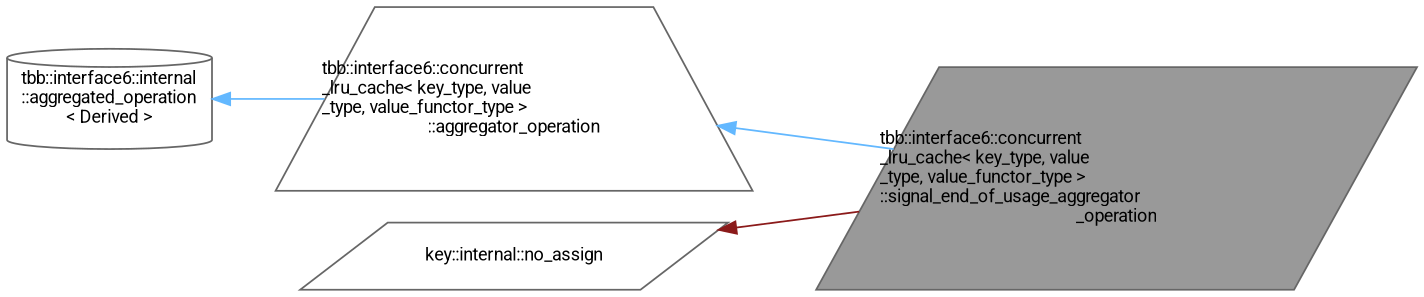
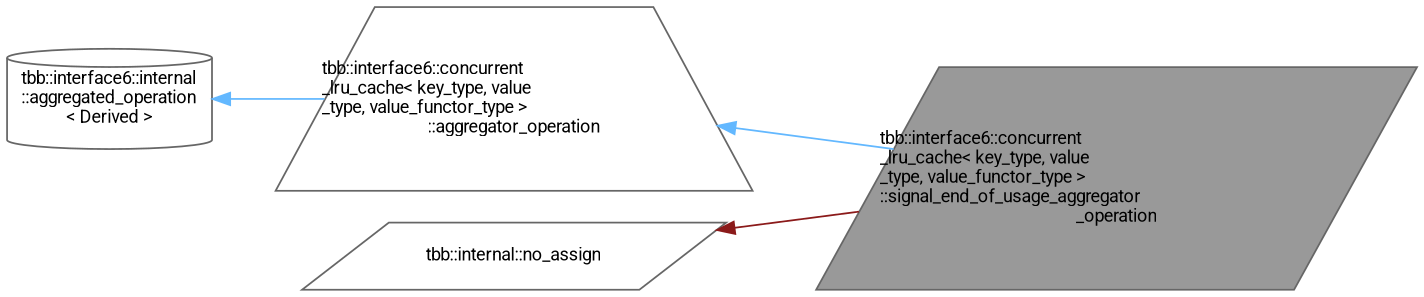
(514, 256) -> (514, 256)
